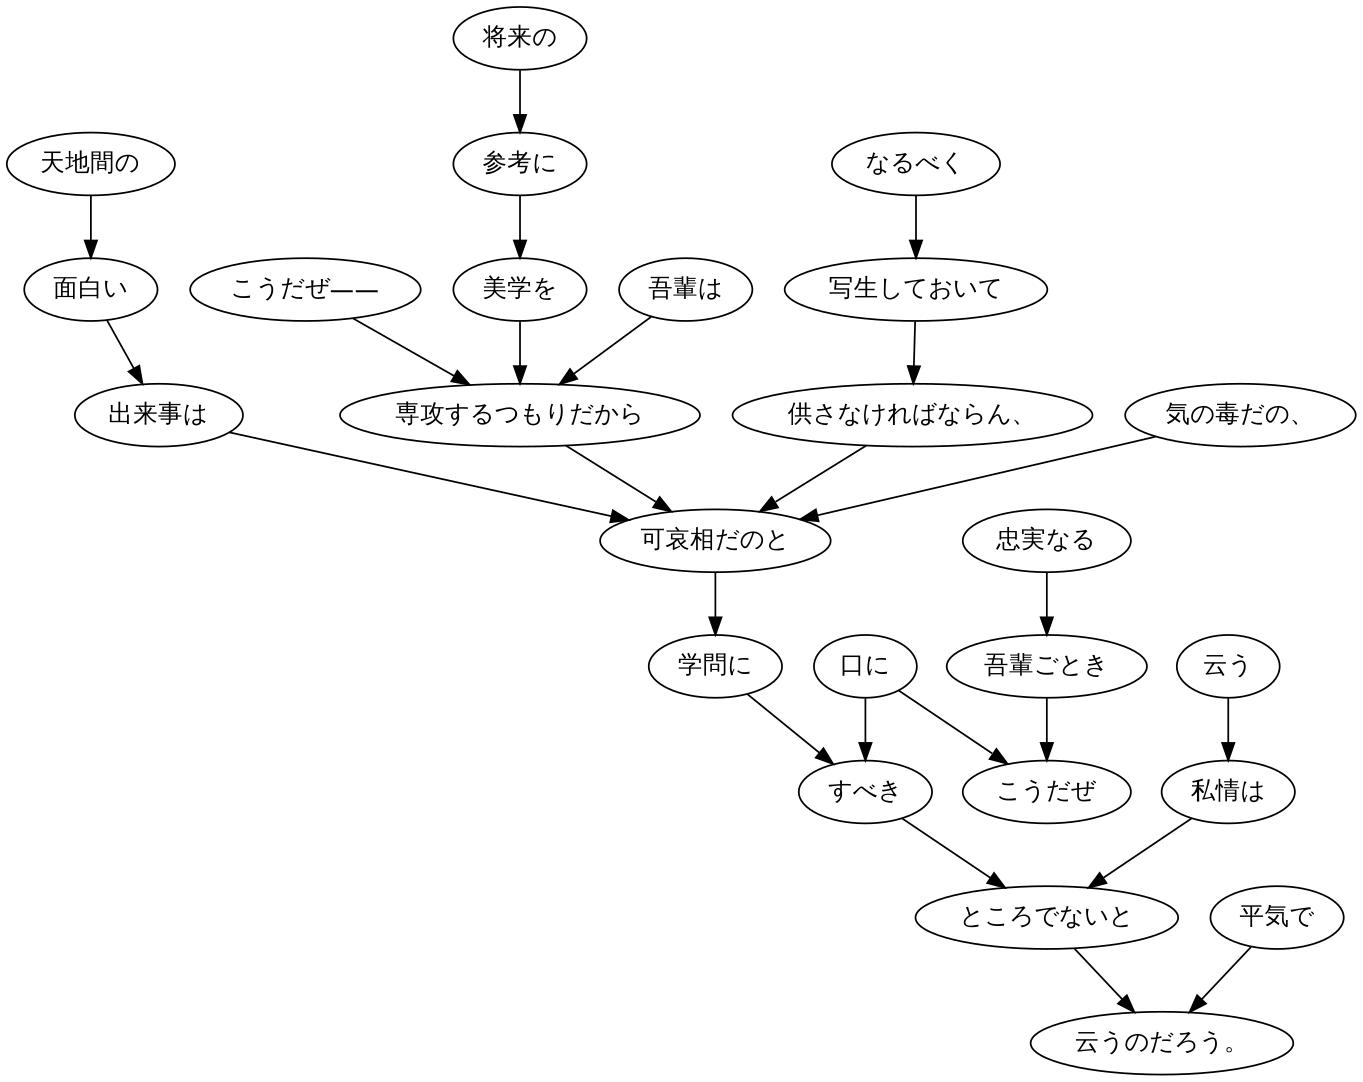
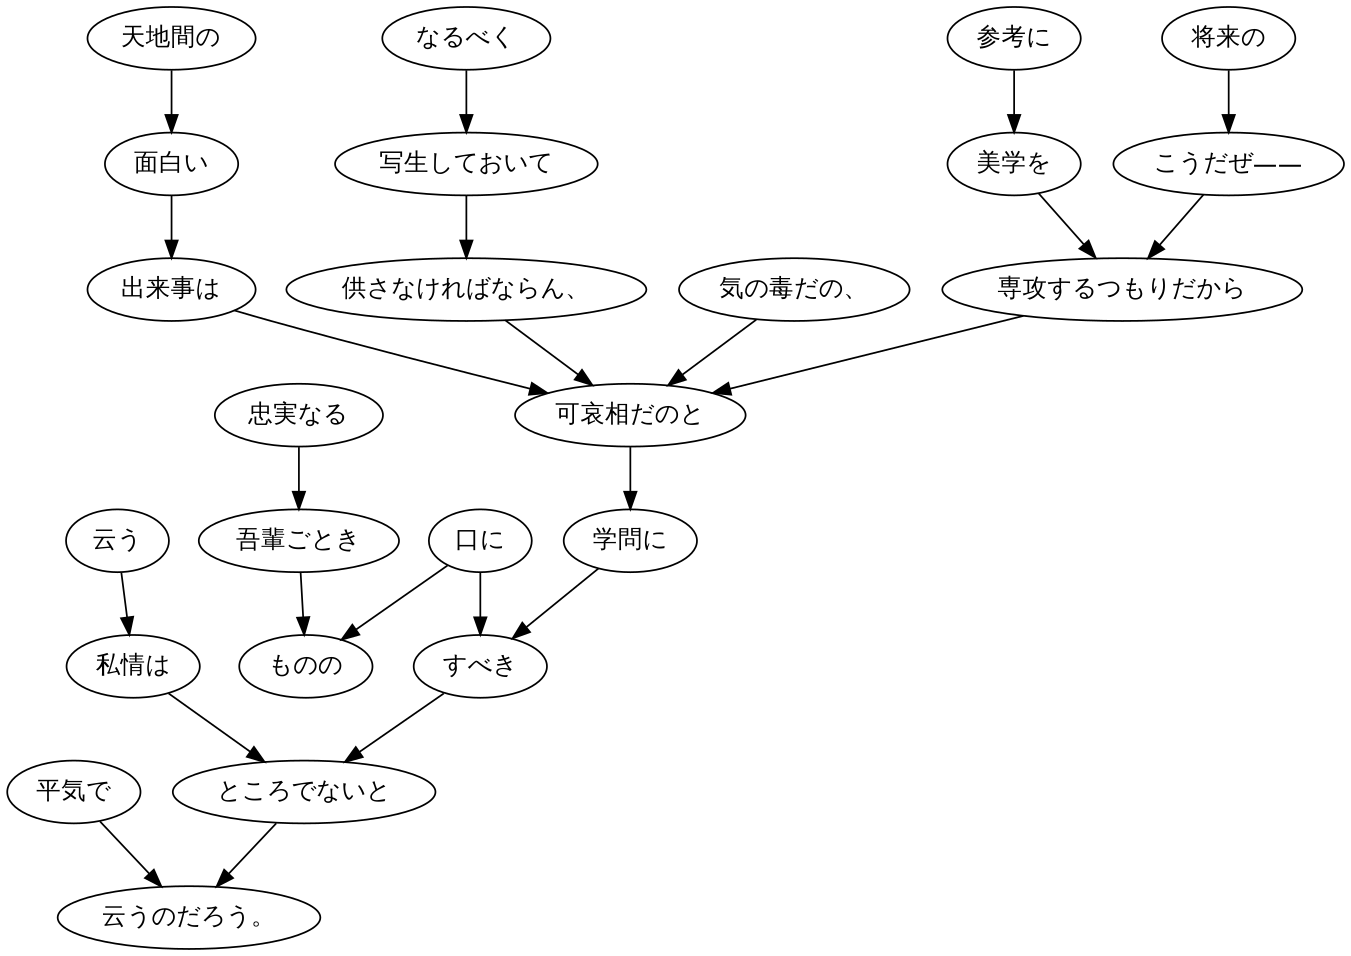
(520, 93) -> (1229, 93)
(686, 290) -> none
(1047, 792) -> (306, 666)
